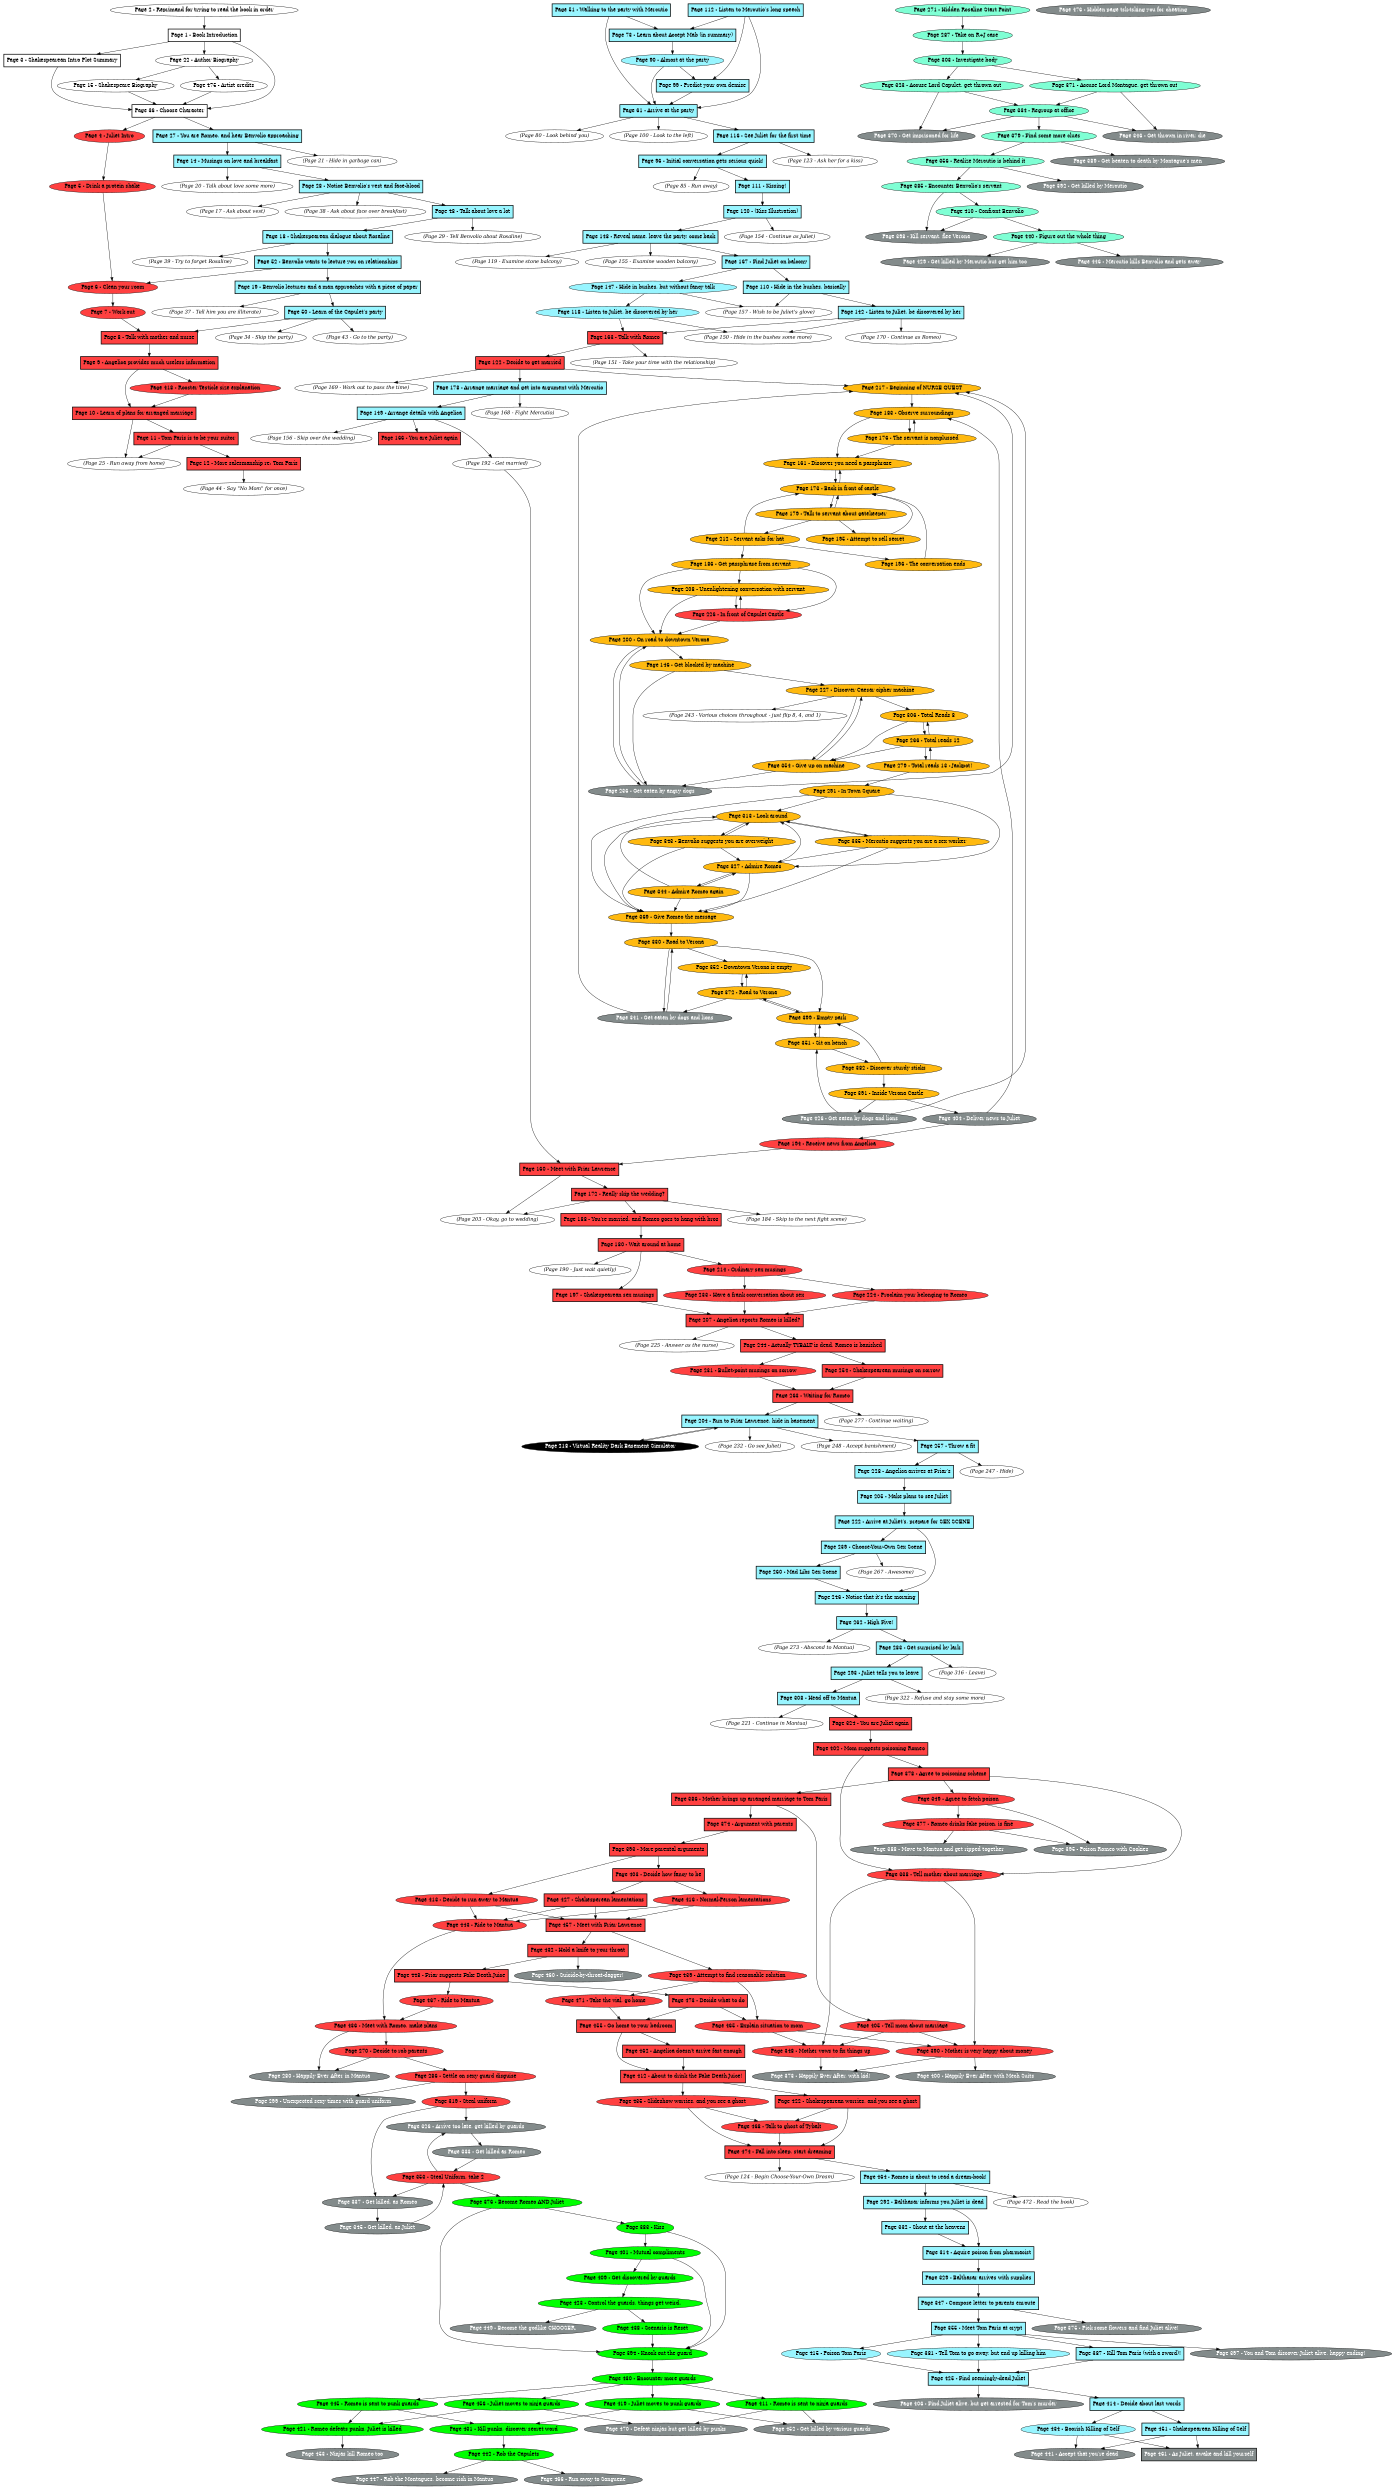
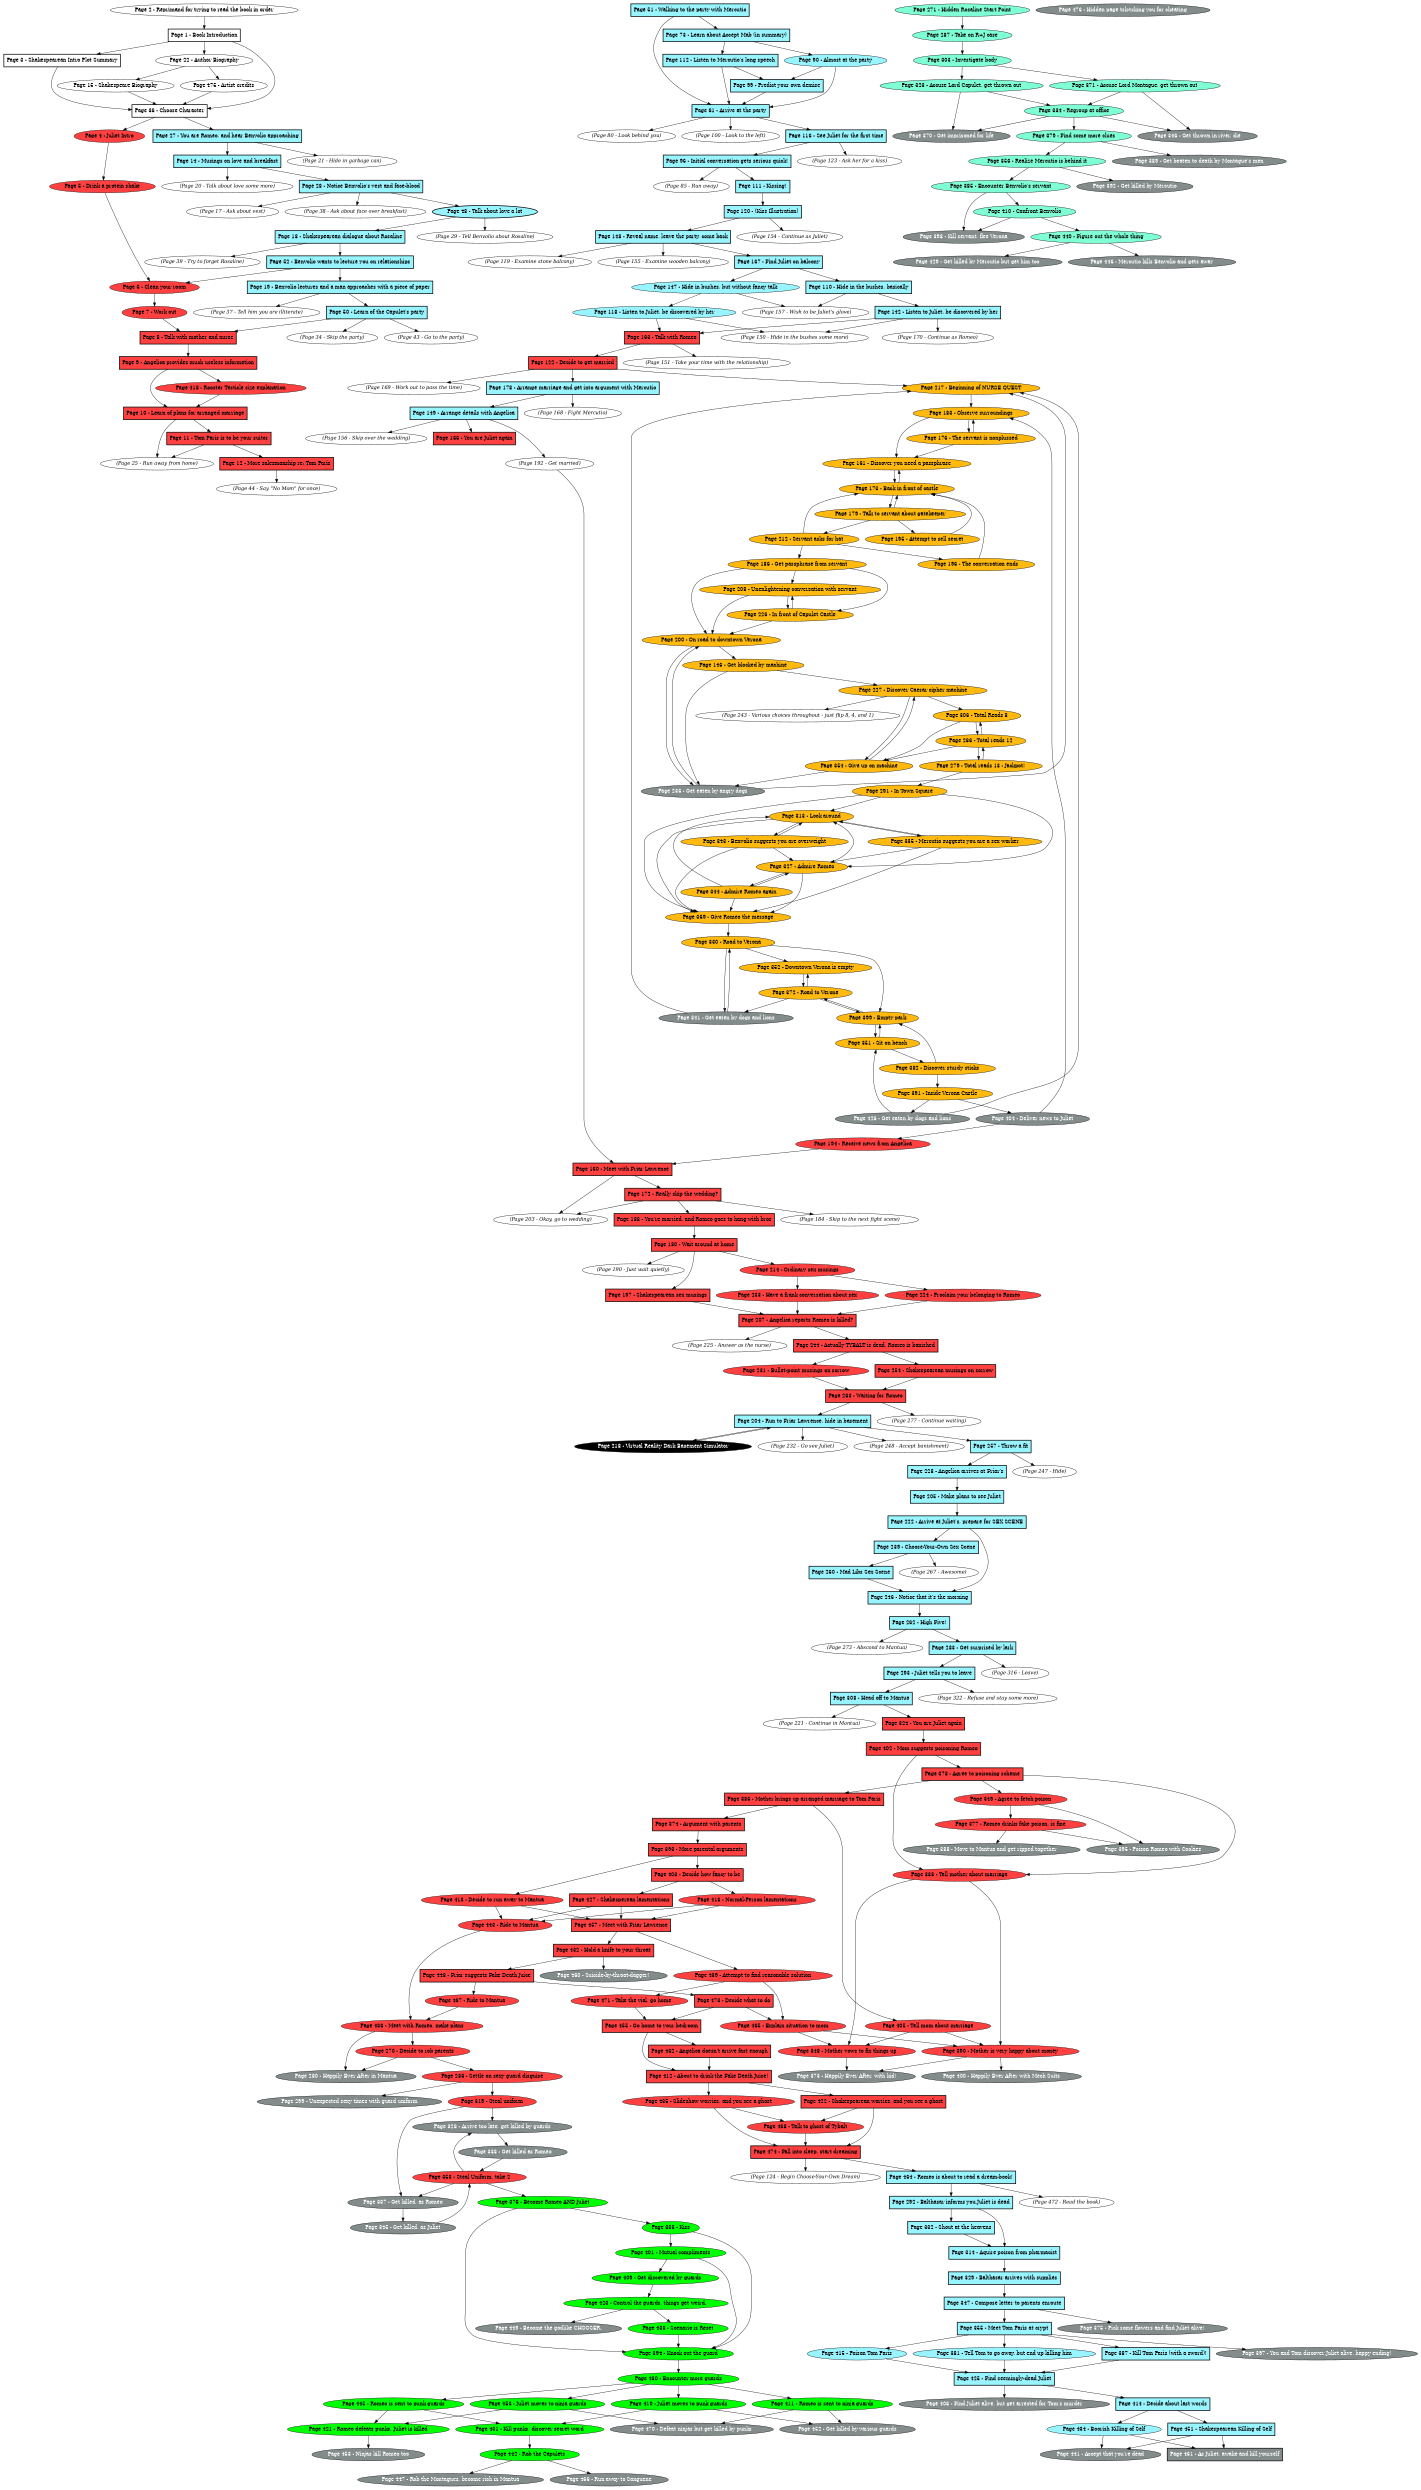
(711, 22) -> (724, 46)
(473, 212) -> (485, 212)
(738, 615) -> (790, 615)
